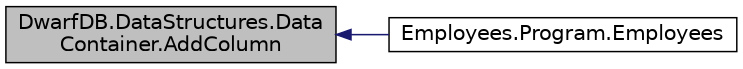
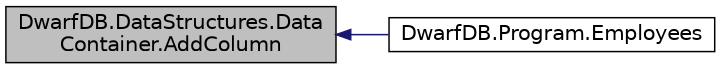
(563, 35) -> (552, 35)
